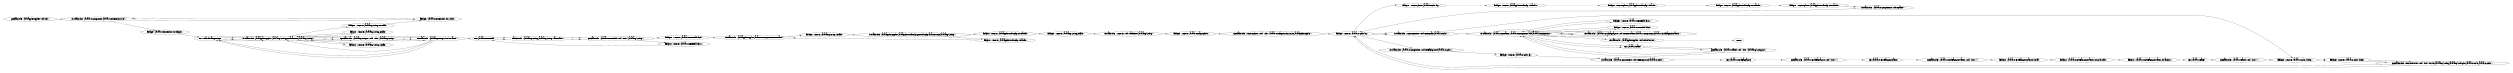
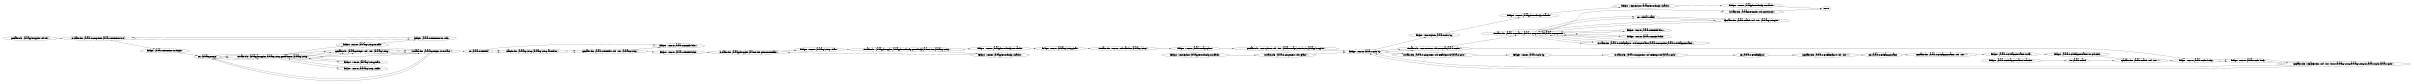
(1774, 5) -> (1799, 8)
(210, 39) -> (207, 57)
(577, 46) -> (570, 44)
(1632, 47) -> (1646, 17)
(2117, 60) -> (2109, 57)
